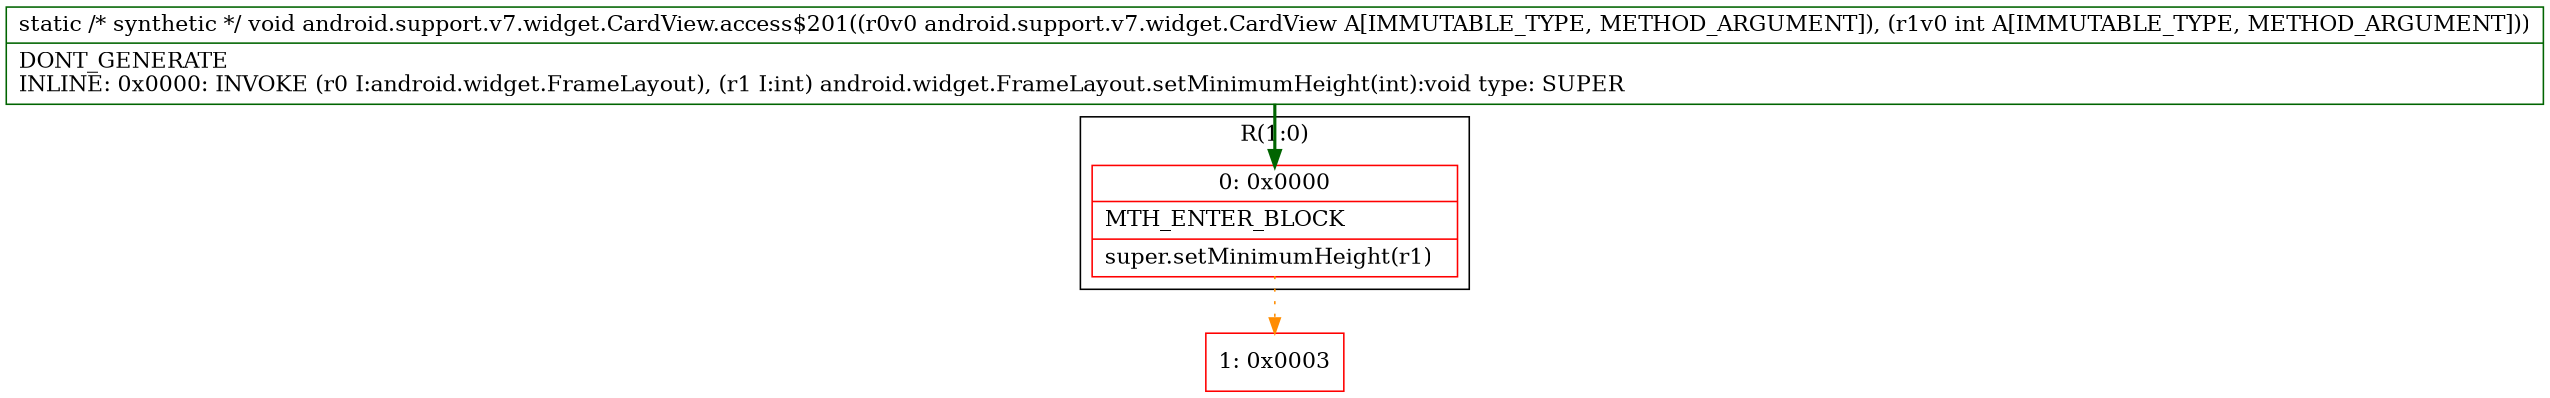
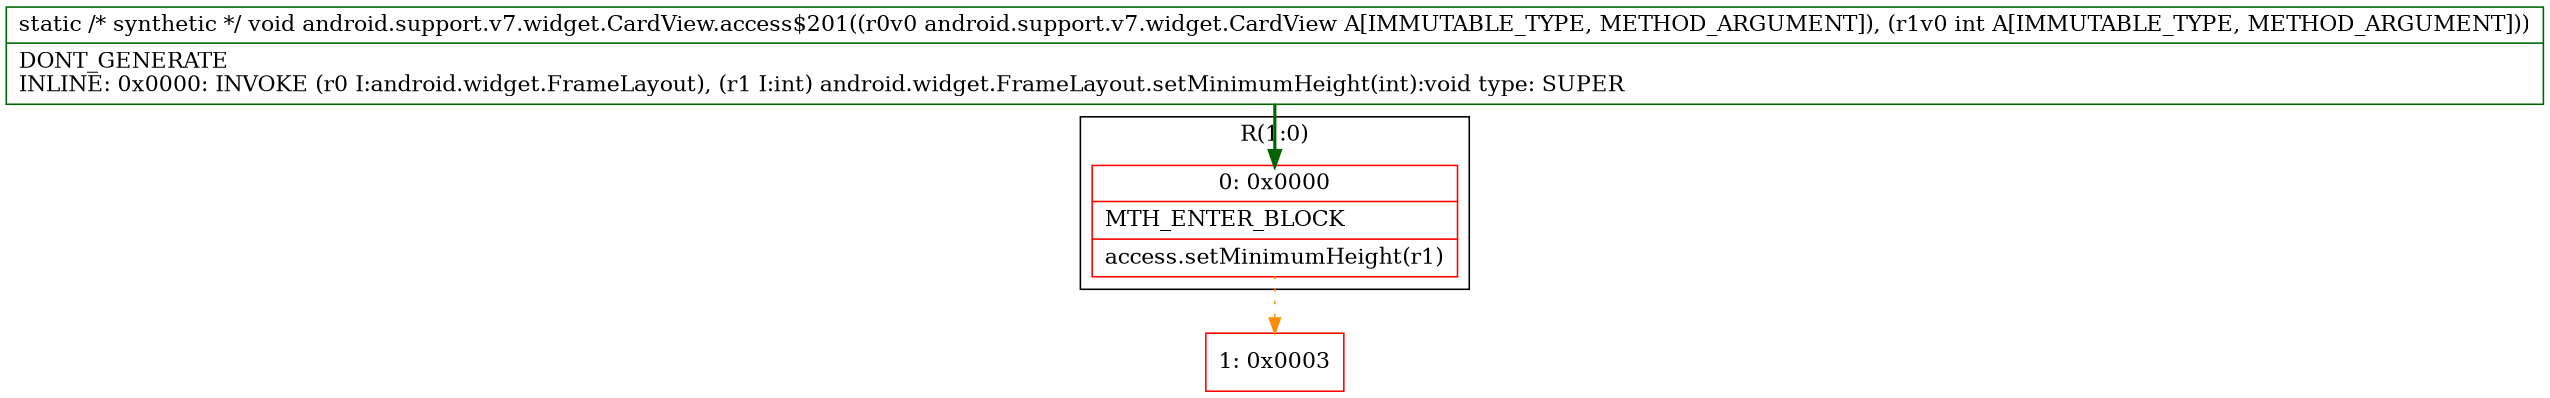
(1269, 257) -> (1275, 257)
